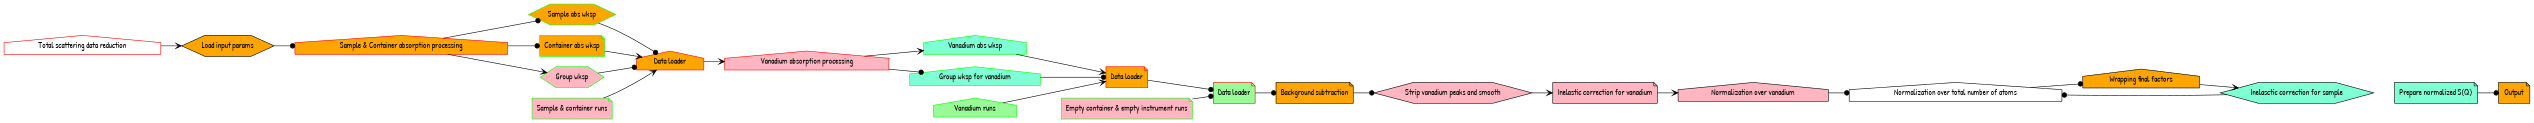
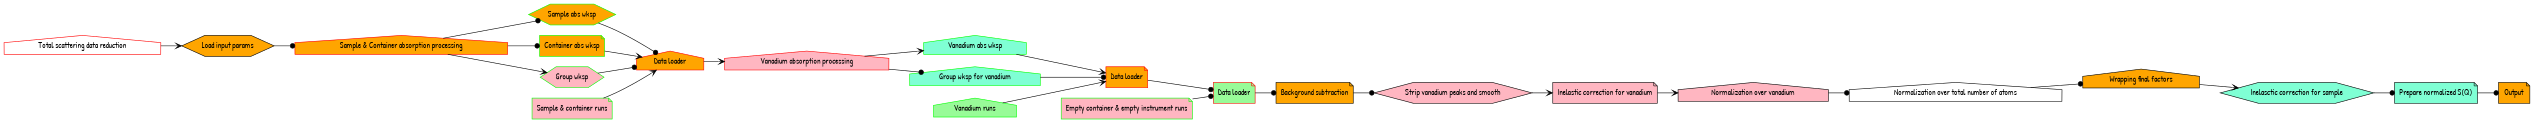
(2147, 96) -> (2382, 93)
